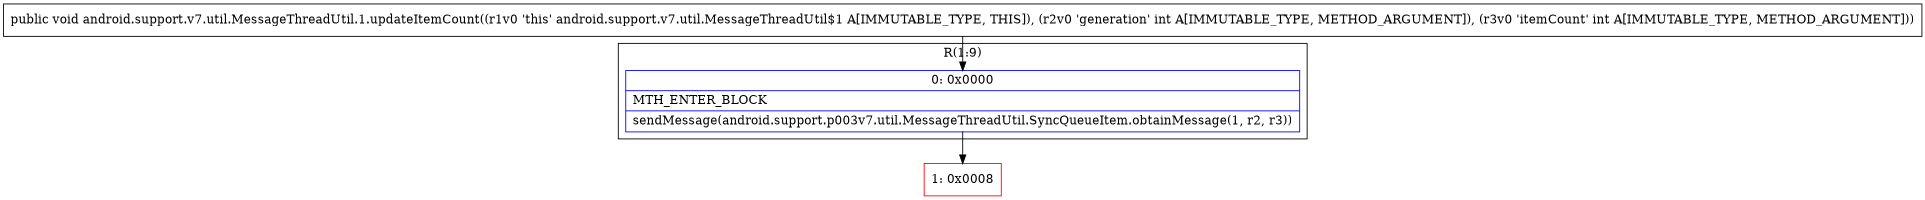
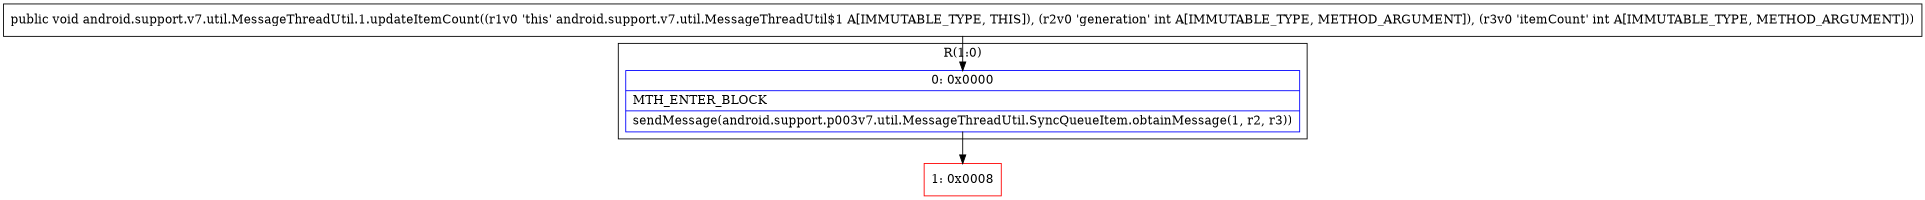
(963, 53) -> (963, 53)
